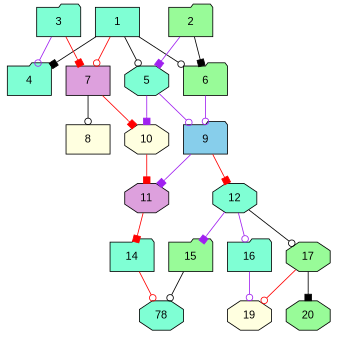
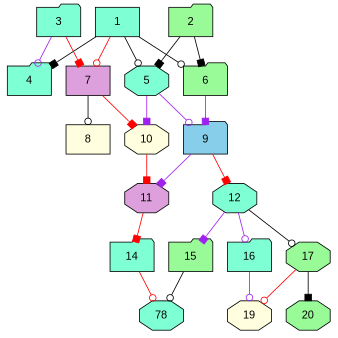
(171, 48) -> (171, 48)
(205, 107) -> (205, 107)
